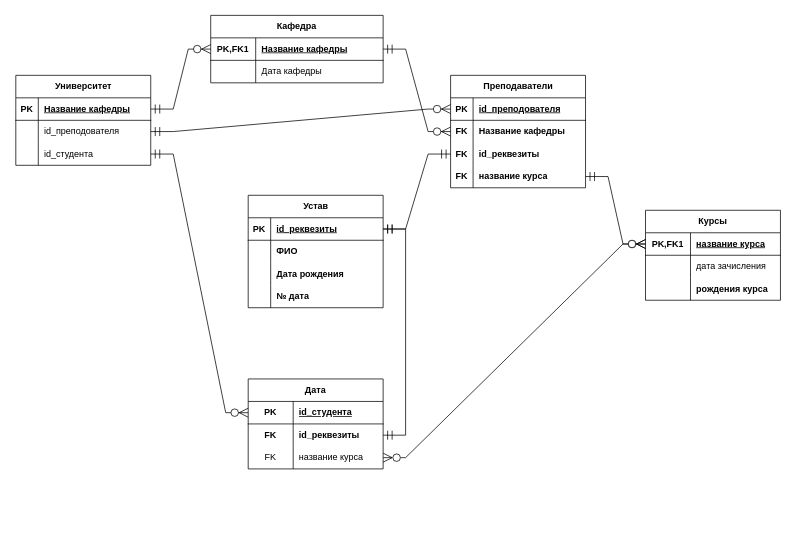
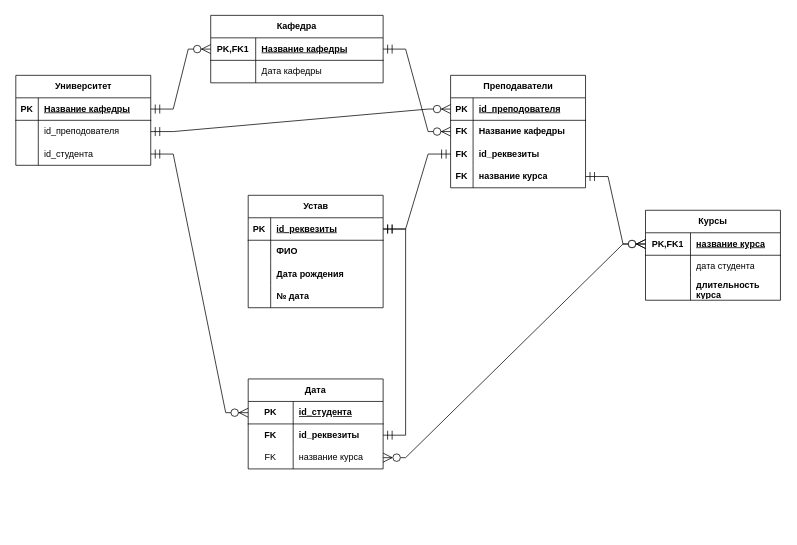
(733, 267) -> (728, 267)
(730, 289) -> (738, 289)
